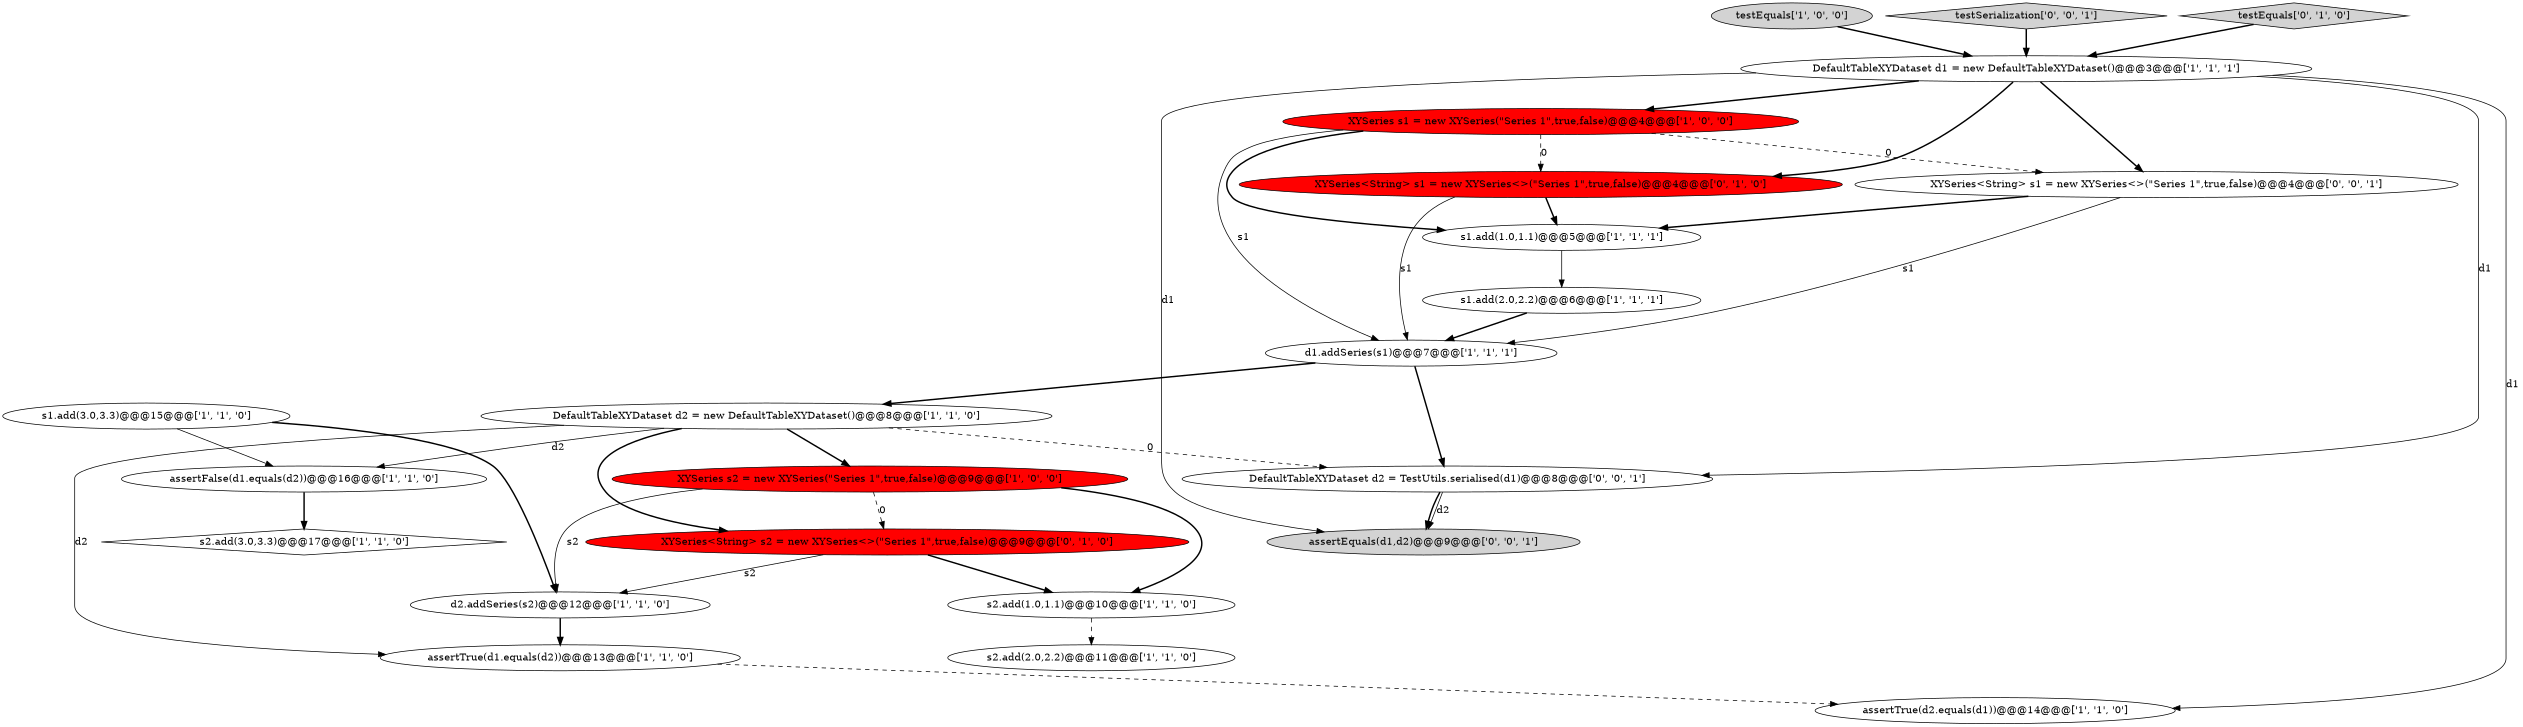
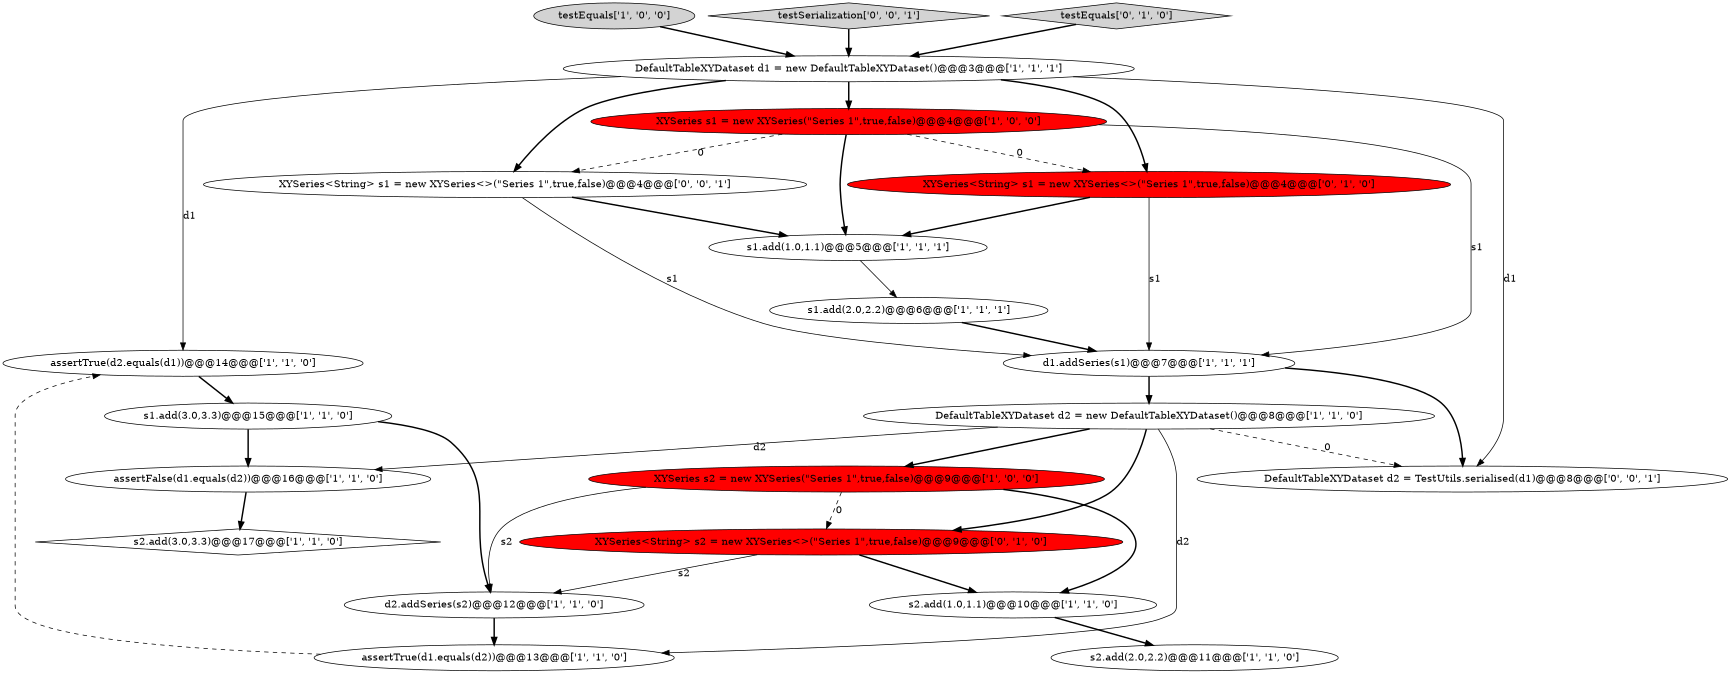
none -> (213, 387)
(217, 444) -> (248, 444)
(1423, 542) -> none
(1091, 628) -> (1109, 633)
